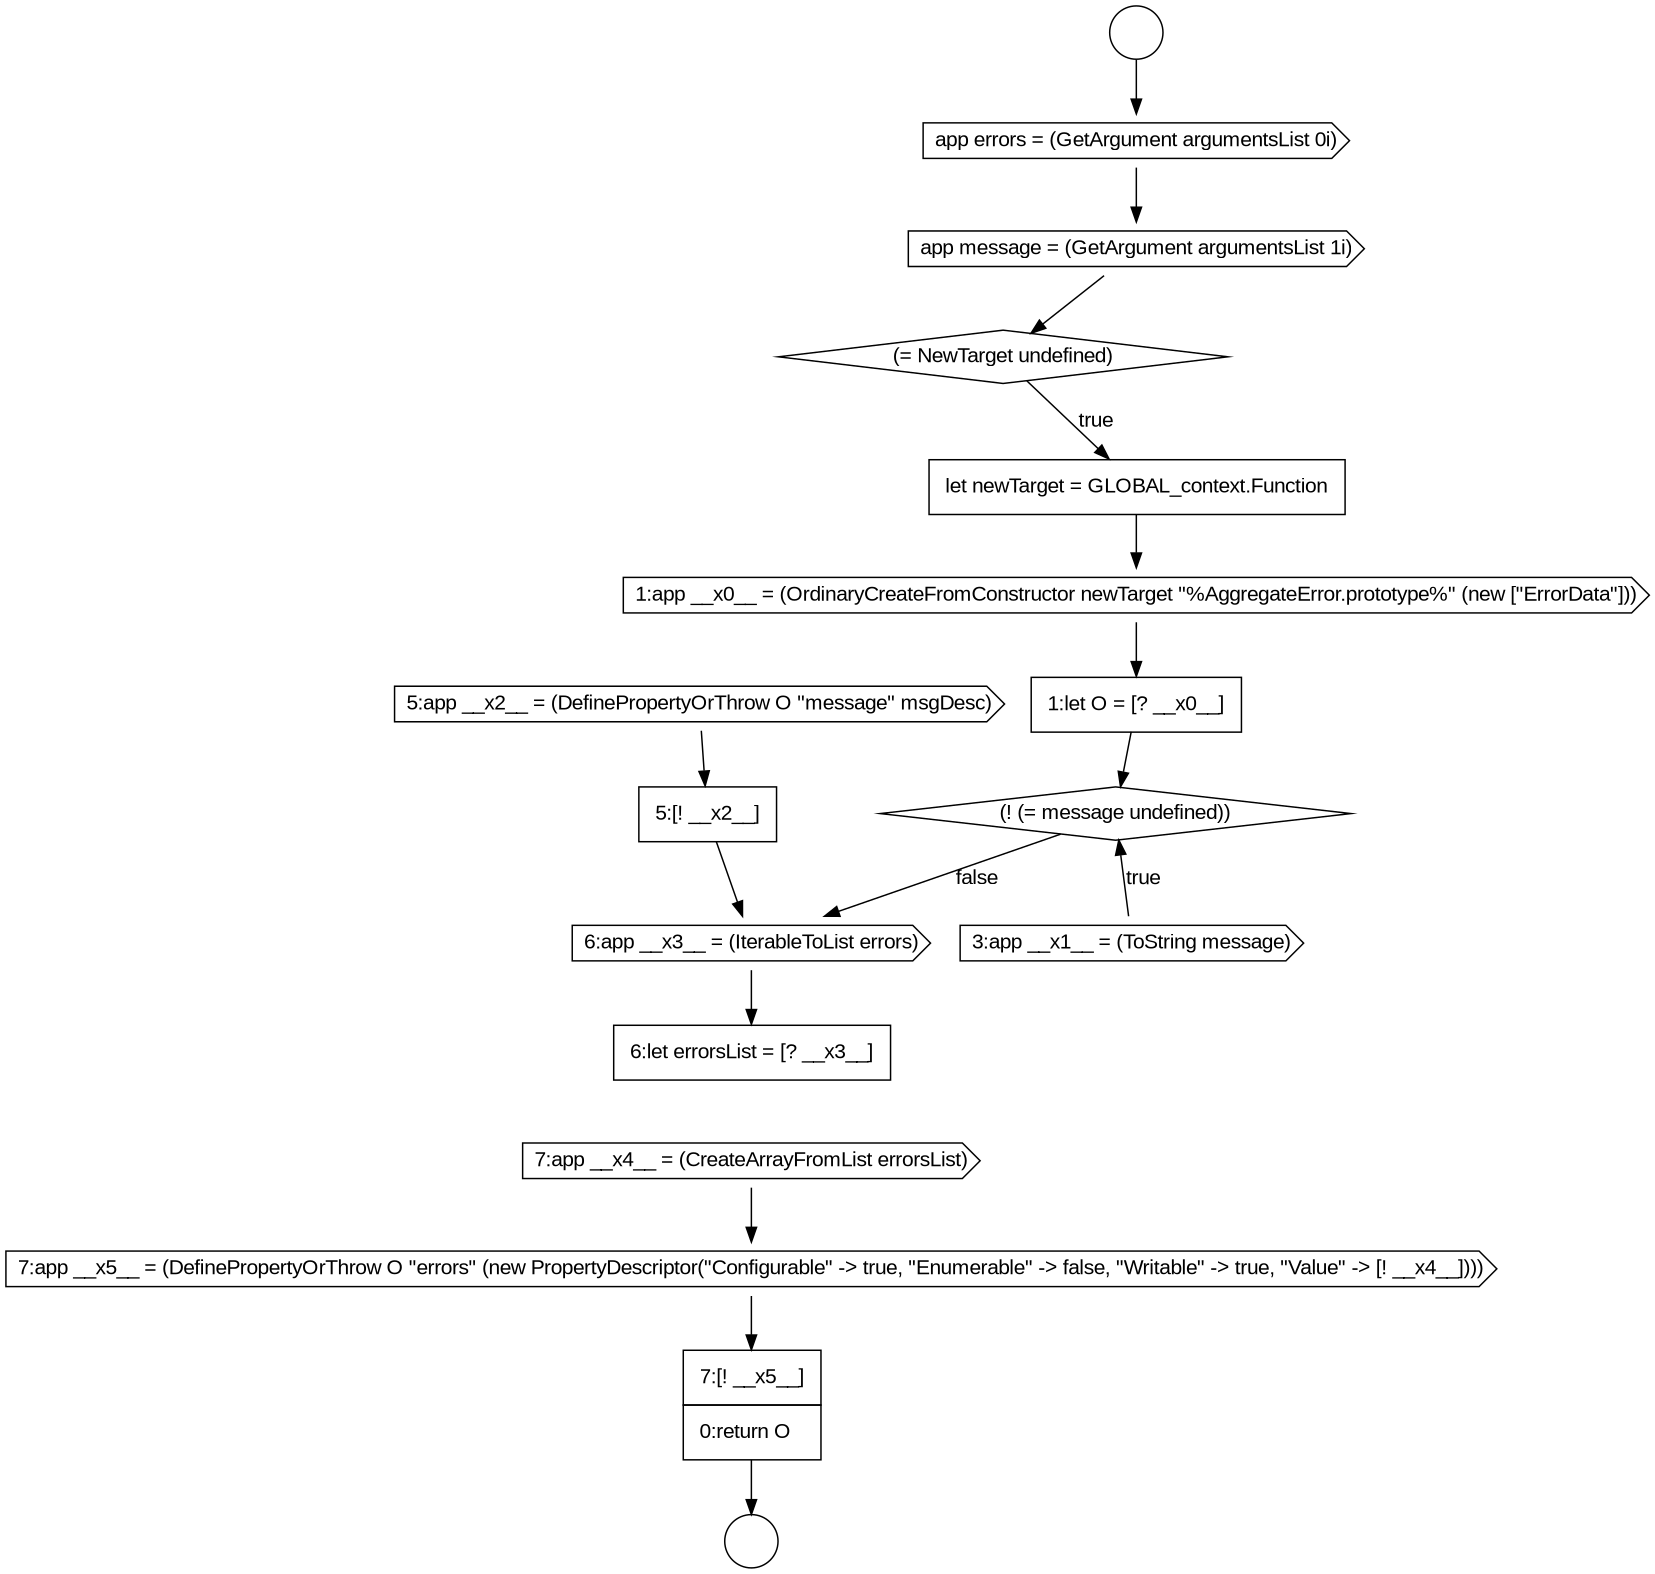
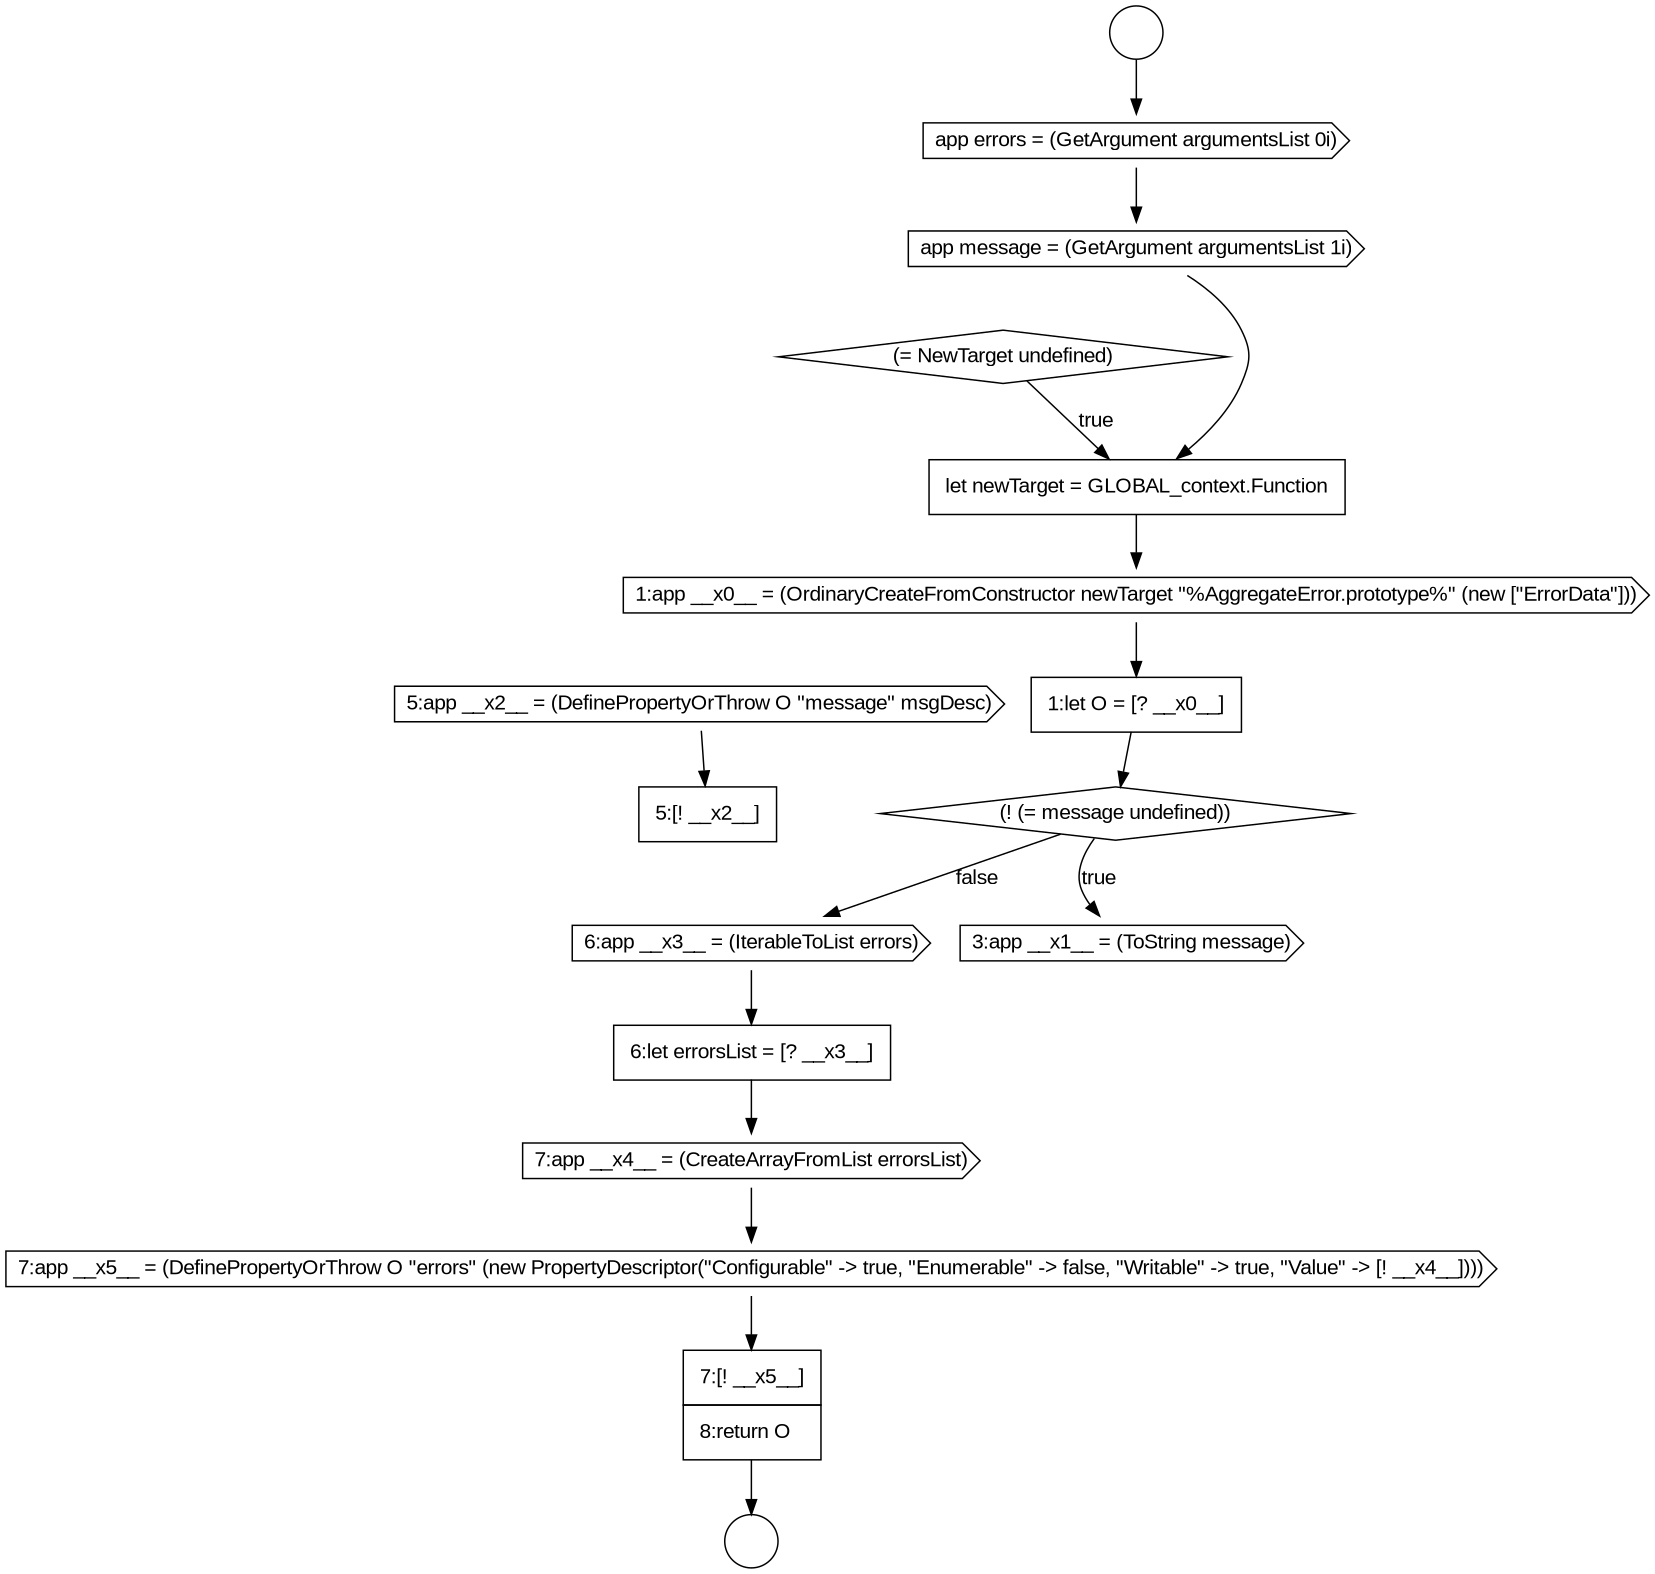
(1073, 300) -> (1249, 360)
(727, 872) -> none
(1125, 886) -> (1080, 871)
none -> (751, 1099)
(745, 1432) -> (745, 1432)
